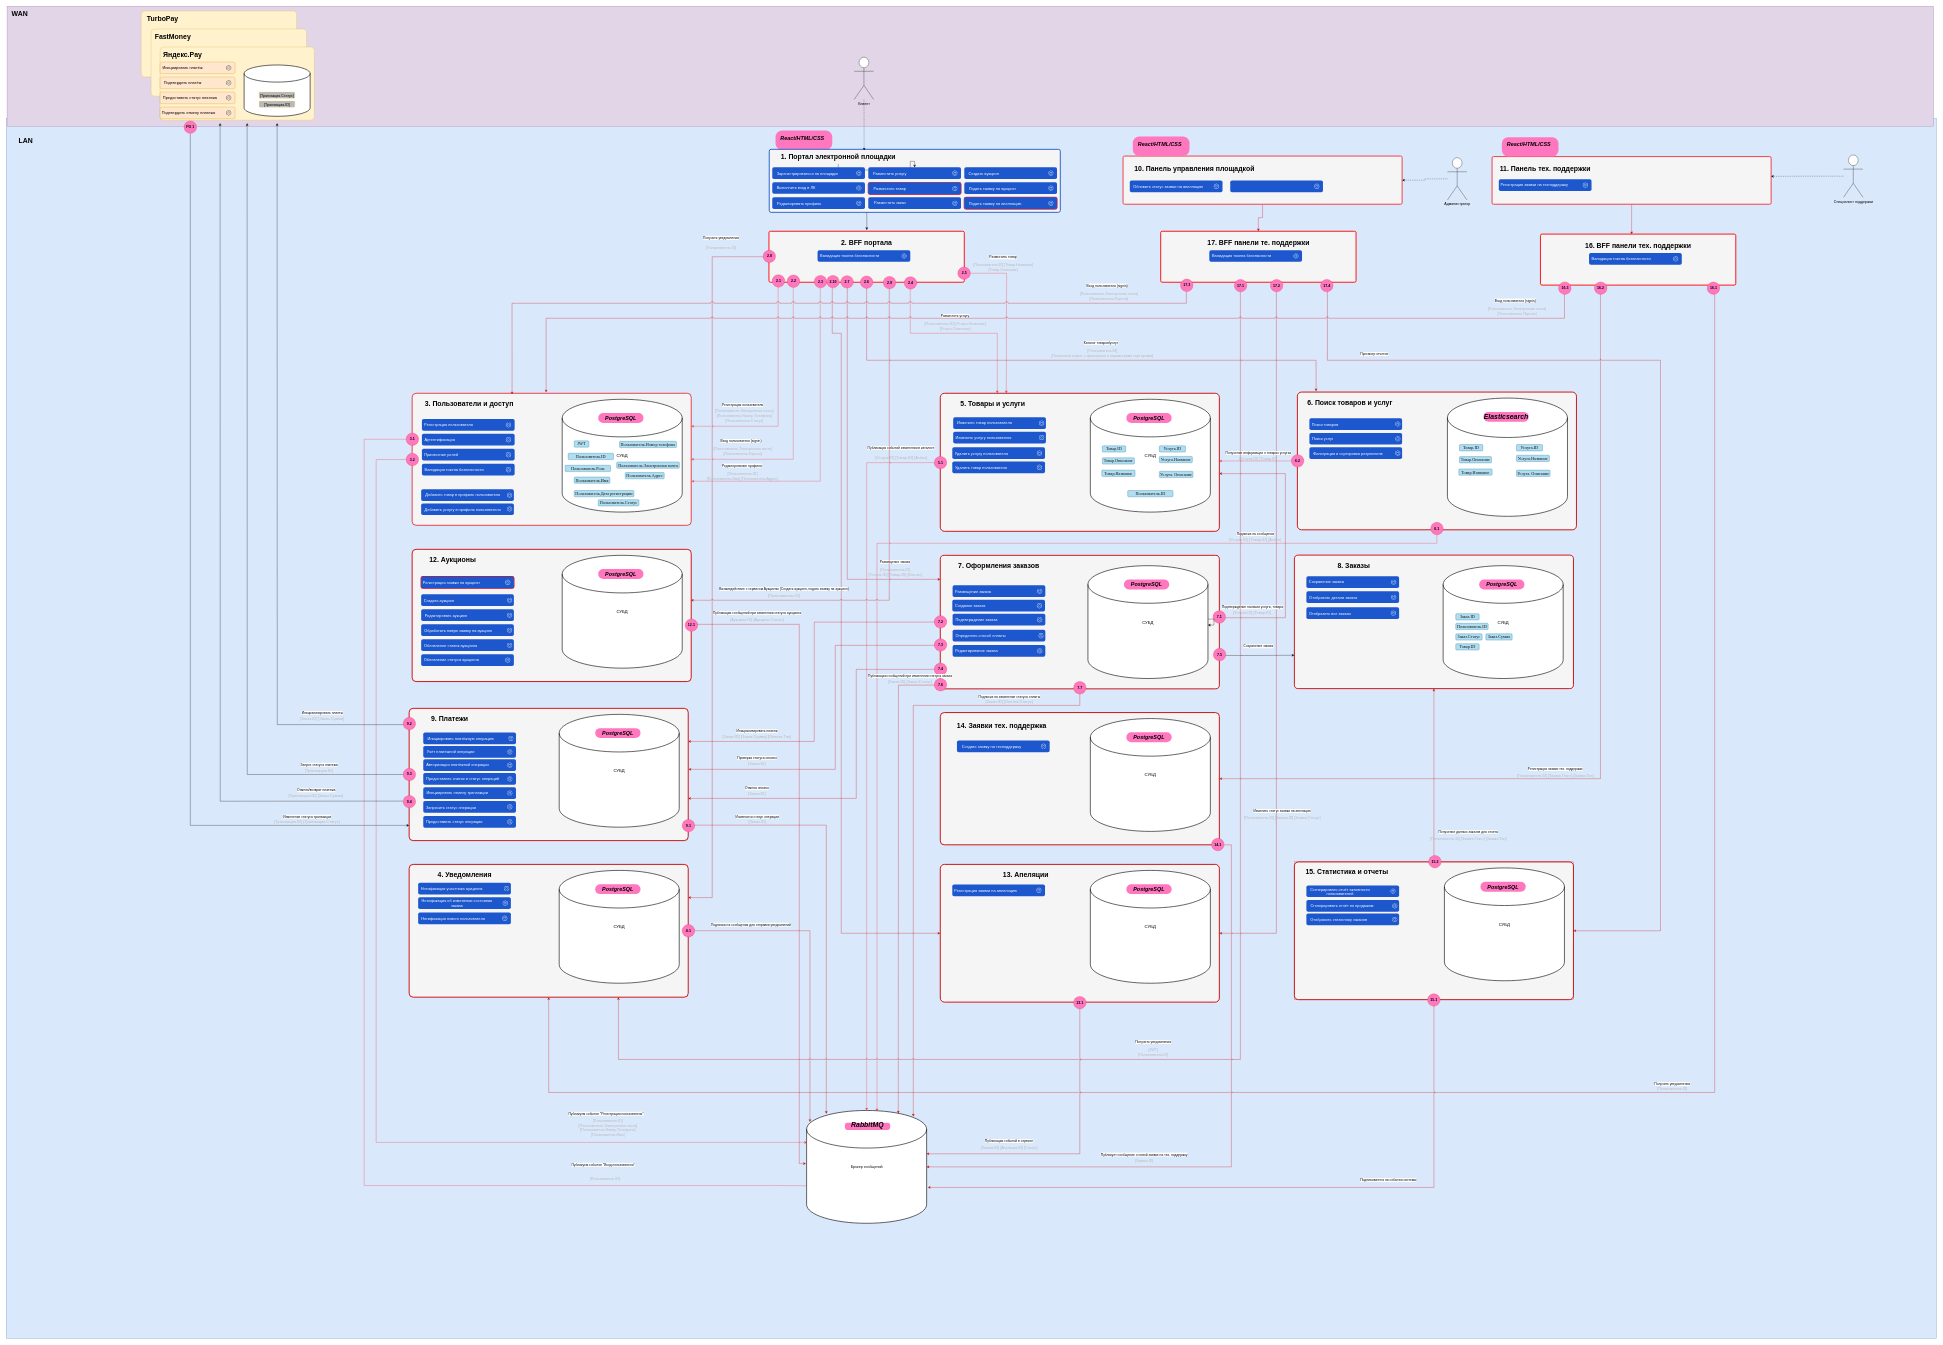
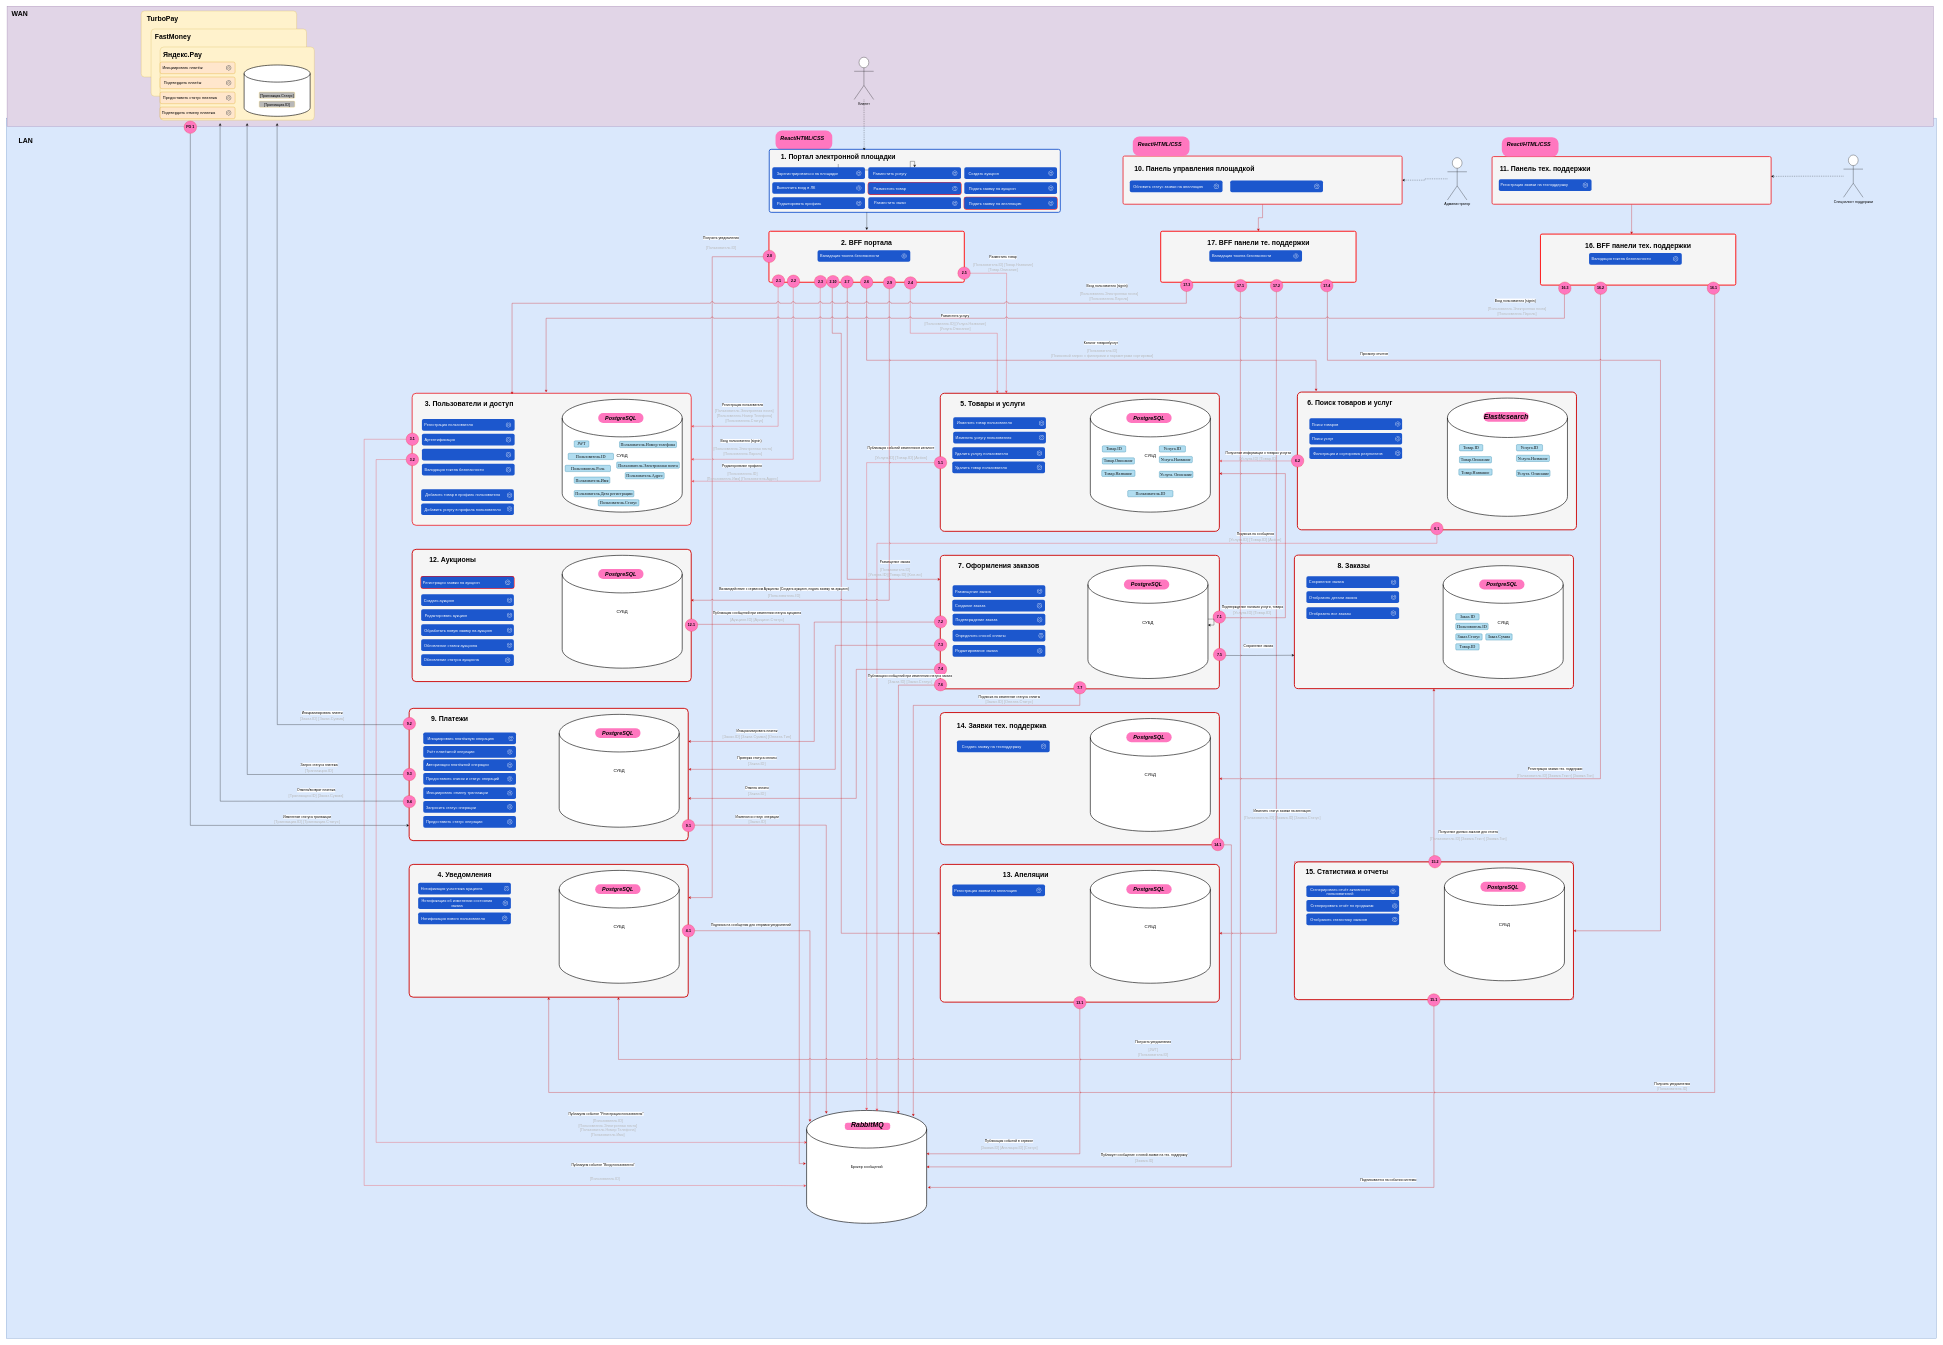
(441, 455) -> none
(804, 1185) -> (803, 1185)
